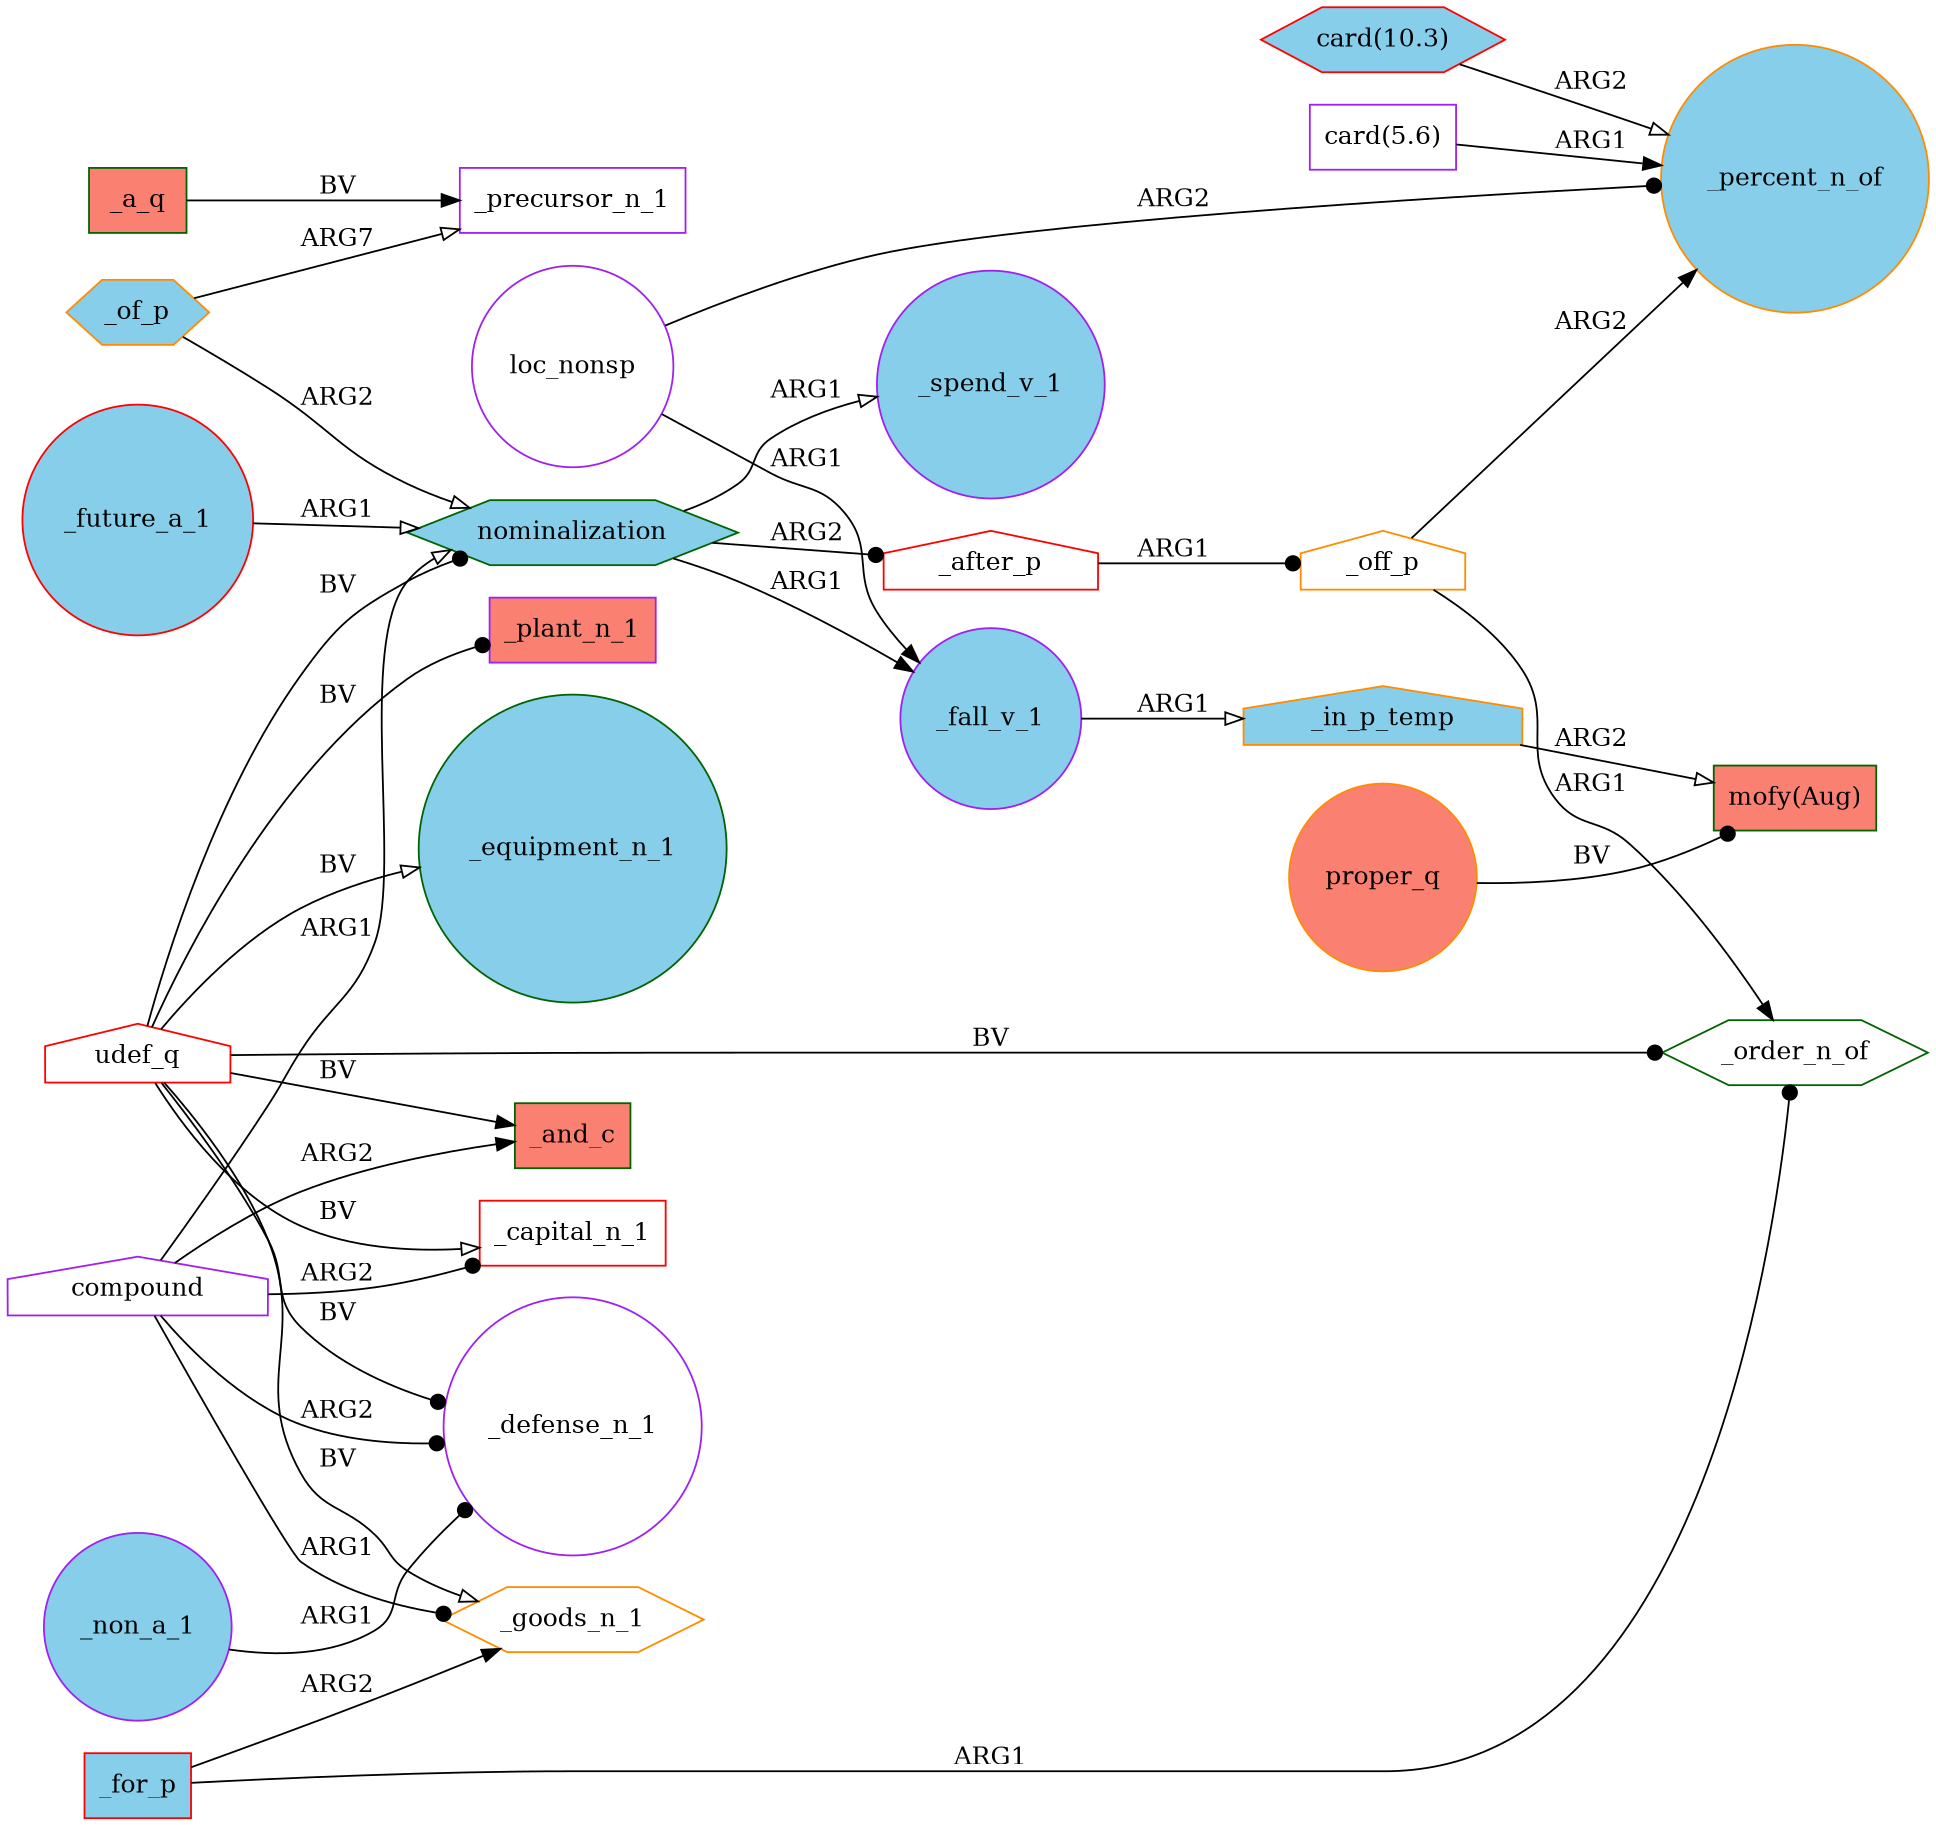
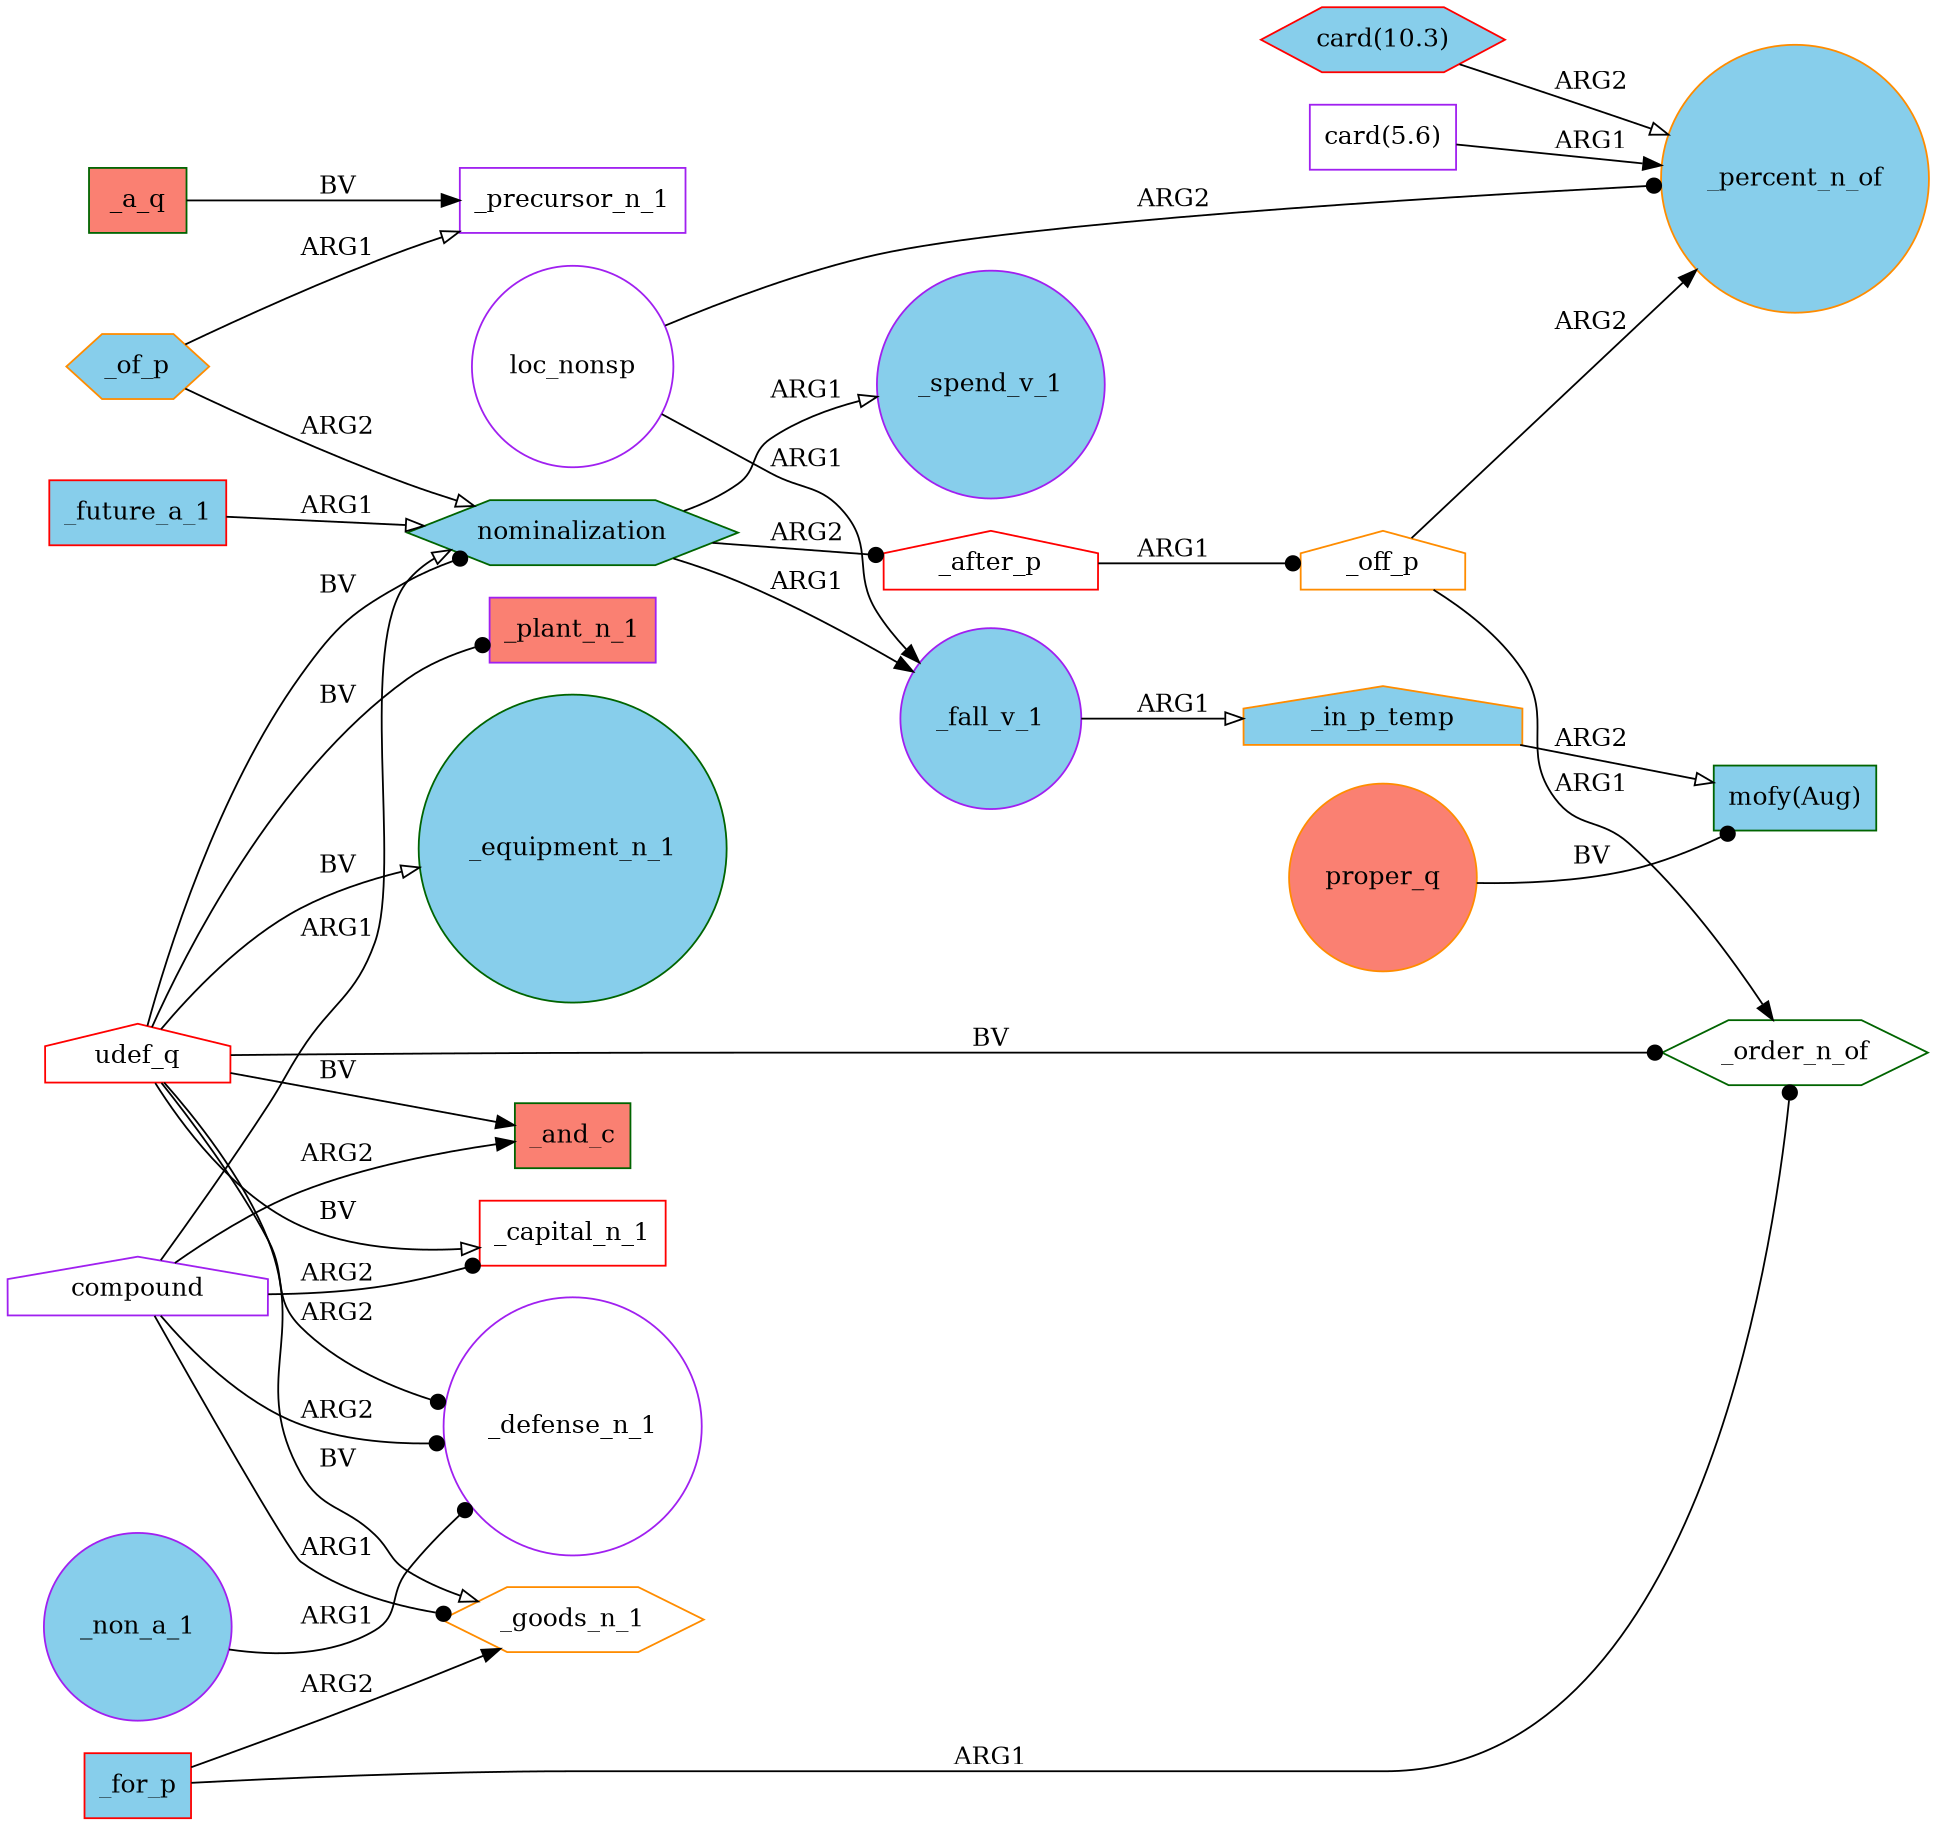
(338, 239) -> (338, 248)
(138, 520) -> (138, 513)
(1795, 798) -> (1795, 798)
(338, 1314) -> (338, 1314)
